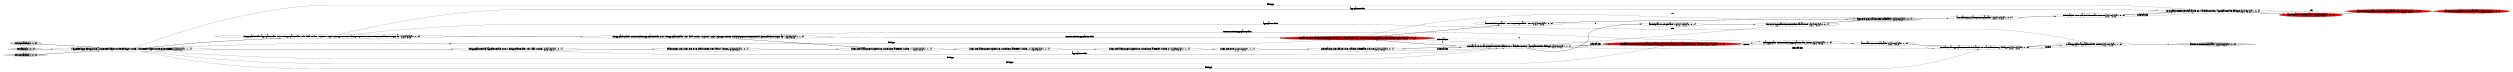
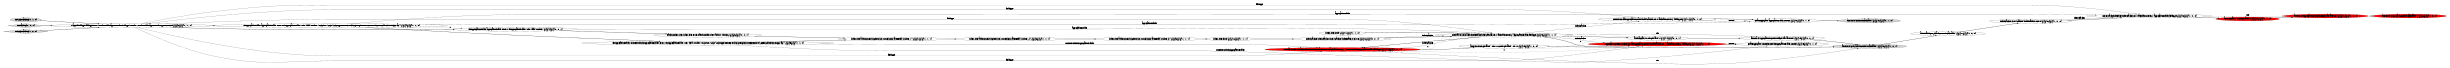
none -> (1342, 33)
(1885, 44) -> none
(2213, 44) -> (1870, 21)
